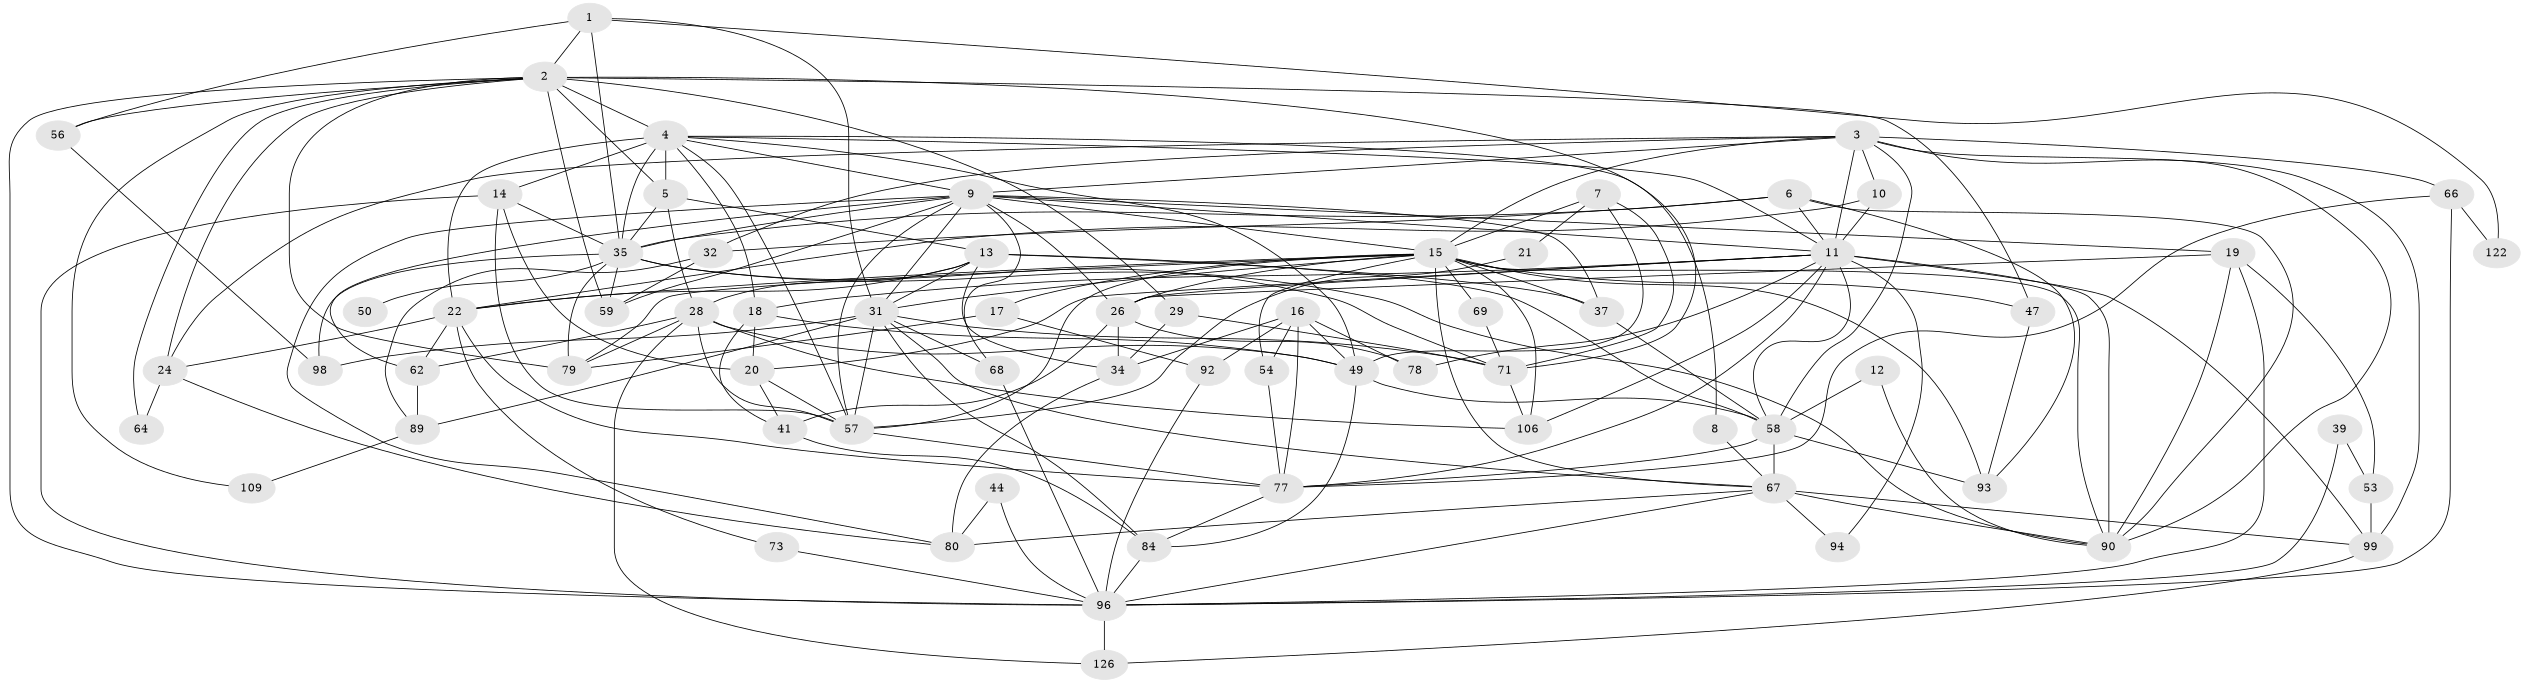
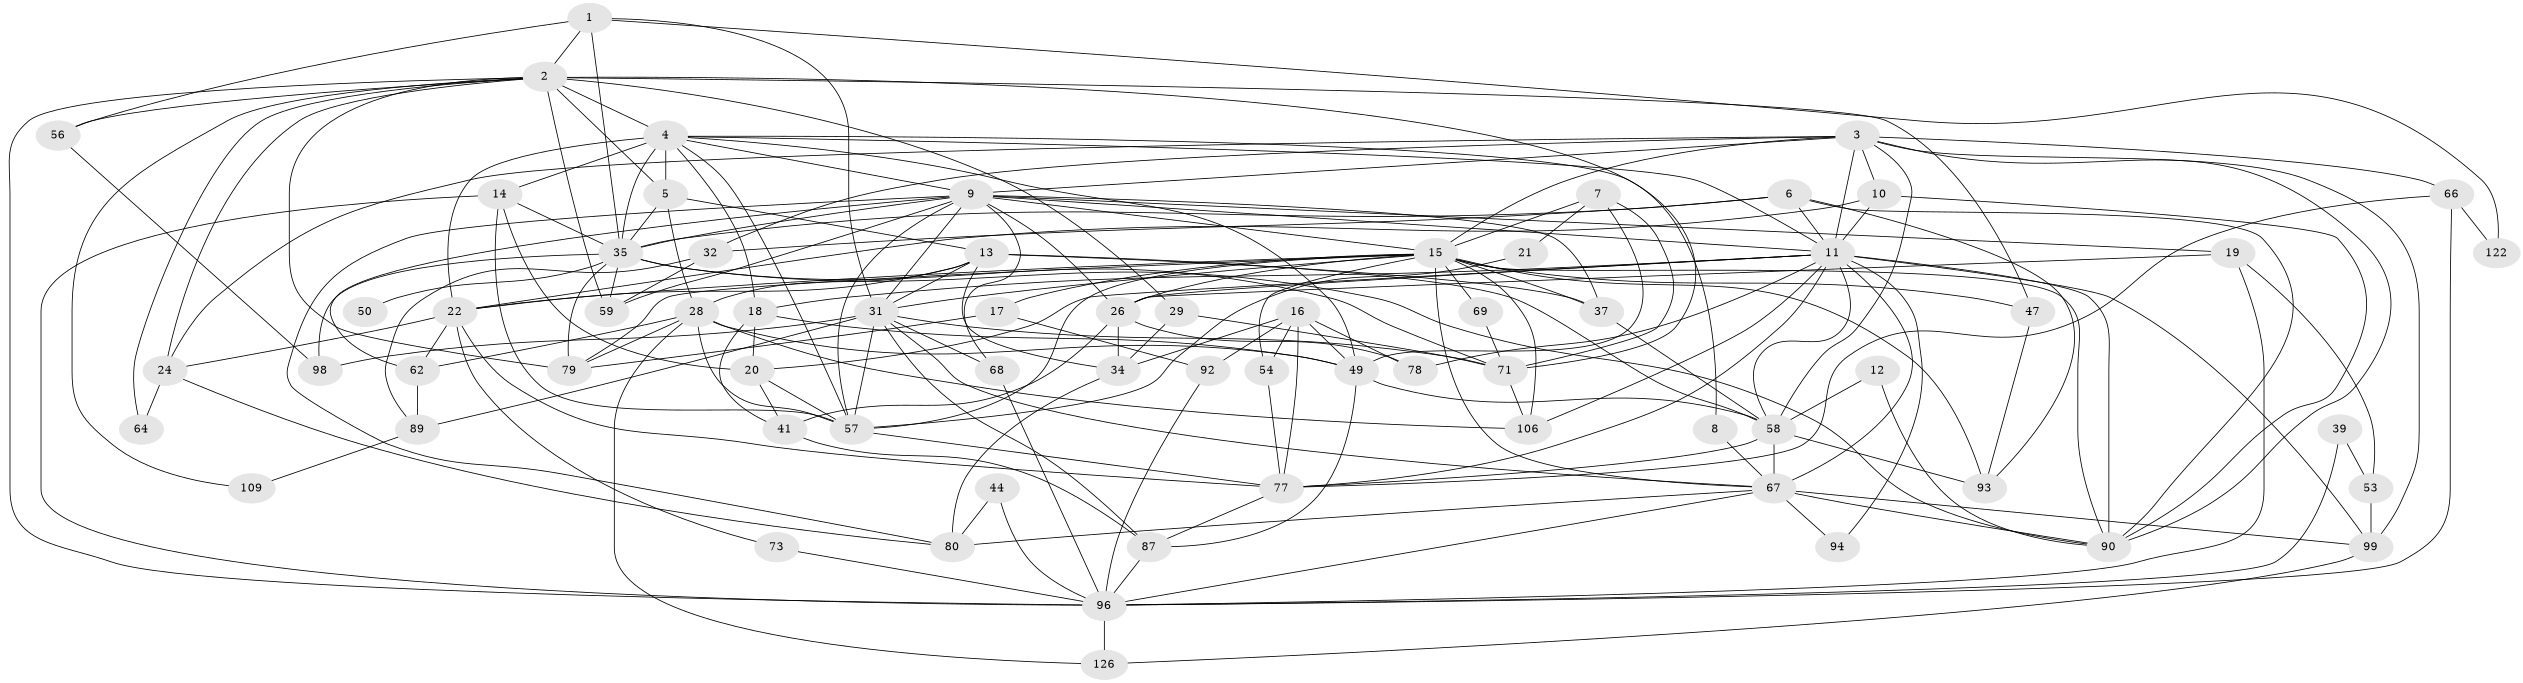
none -> (1905, 388)
(2189, 407) -> (2331, 236)
(1149, 547) -> (1149, 547)
